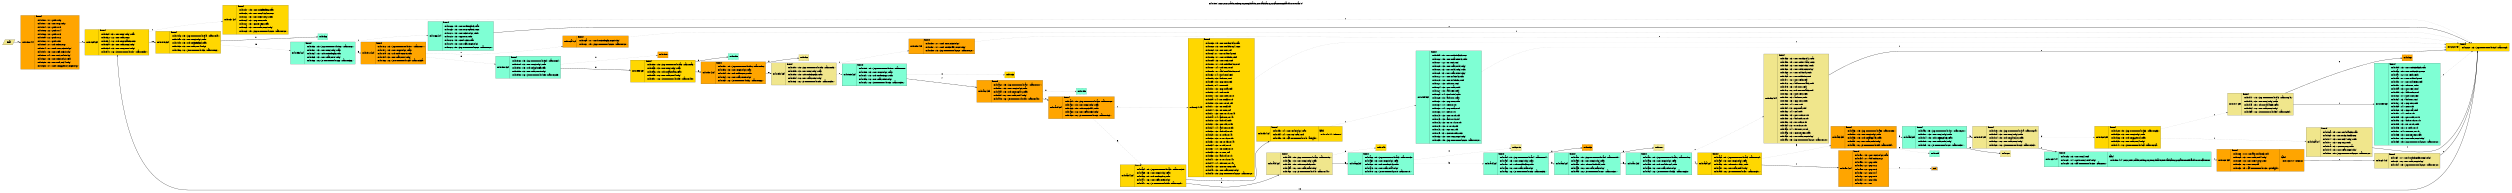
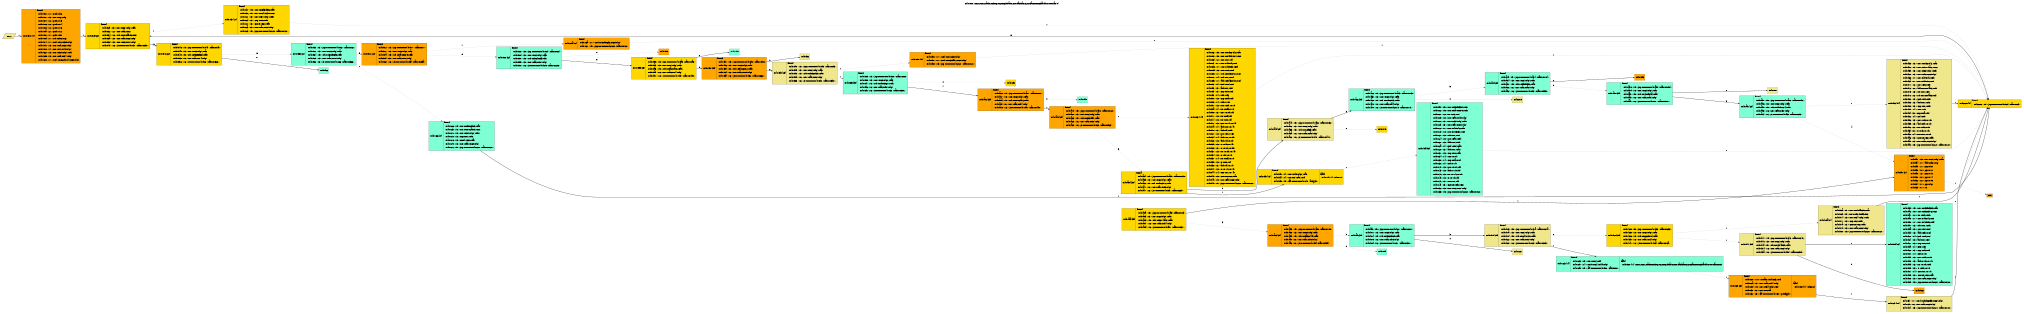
(9, 42) -> (9, 36)
(1694, 164) -> (1845, 140)
